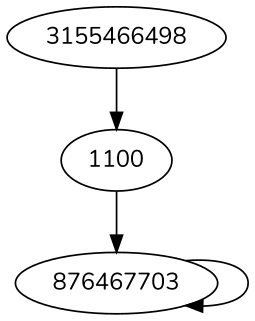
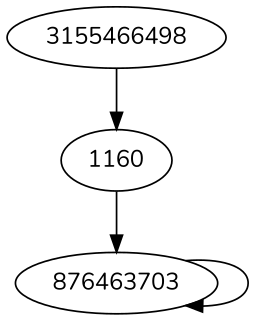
(117, 160) -> (117, 160)
(117, 283) -> (117, 283)
